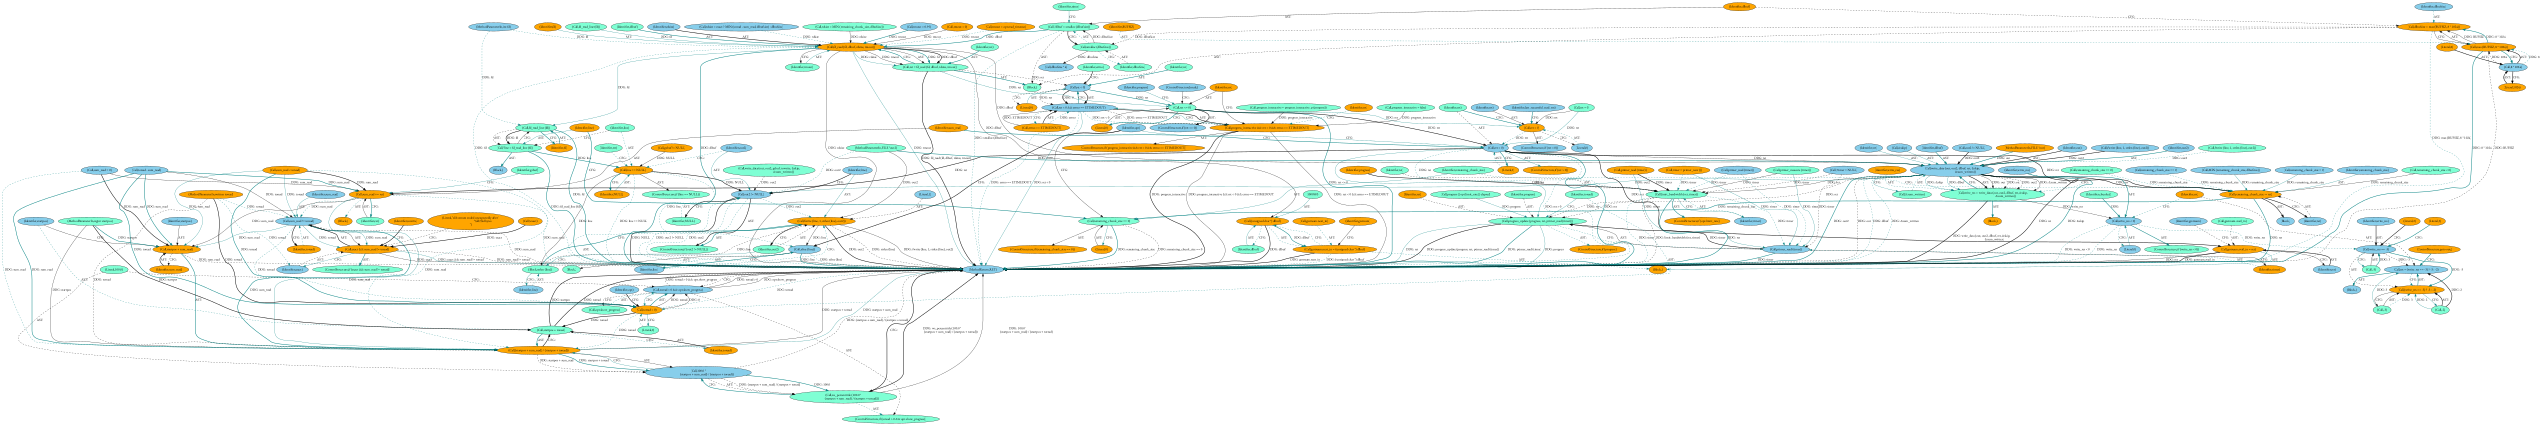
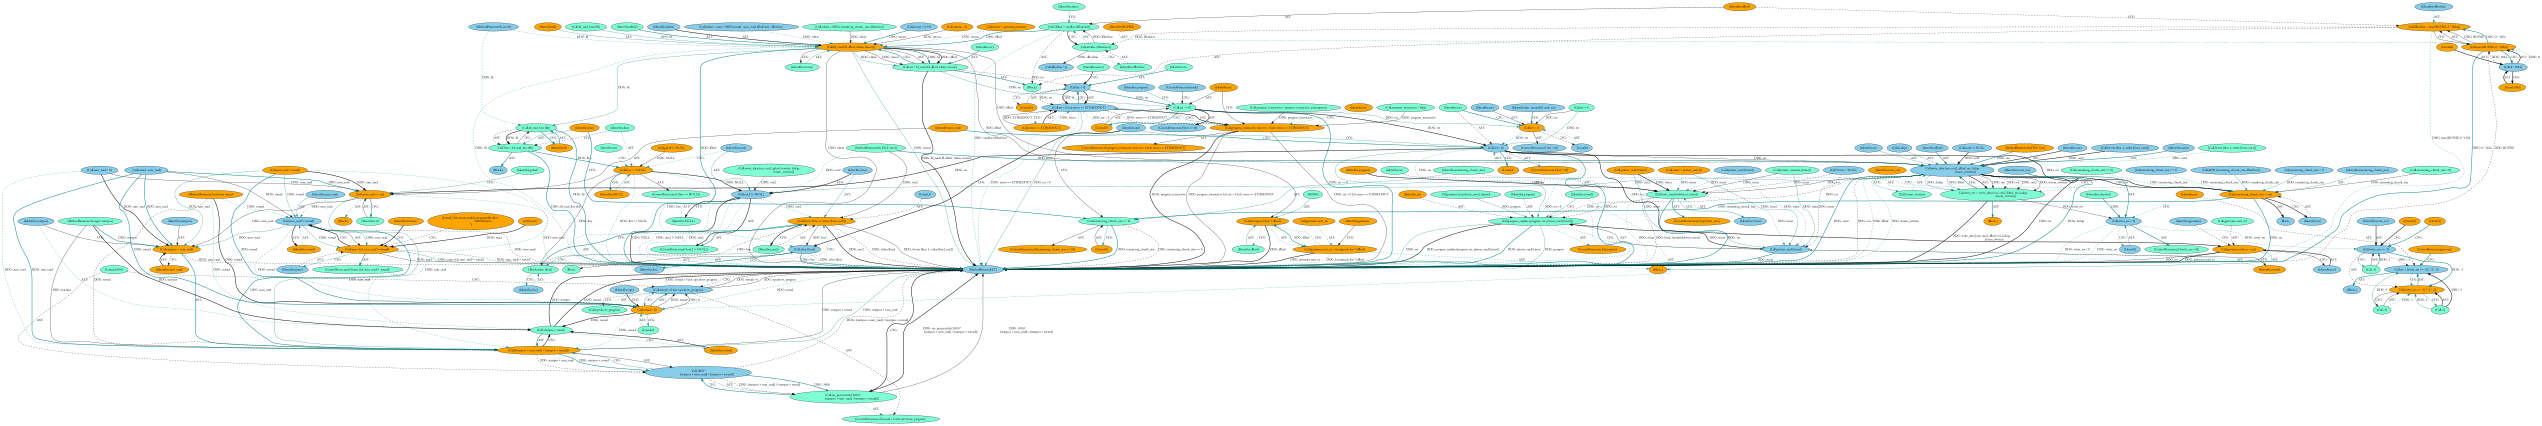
(244, 231) -> (327, 316)
(344, 238) -> (344, 238)
